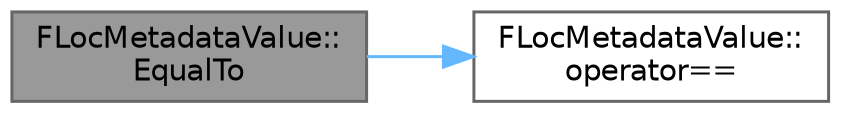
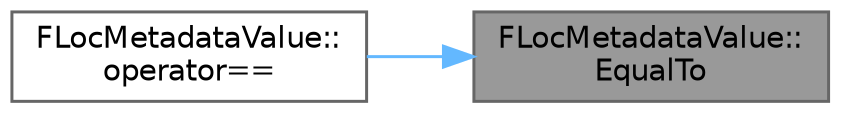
(405, 57) -> (405, 57)
